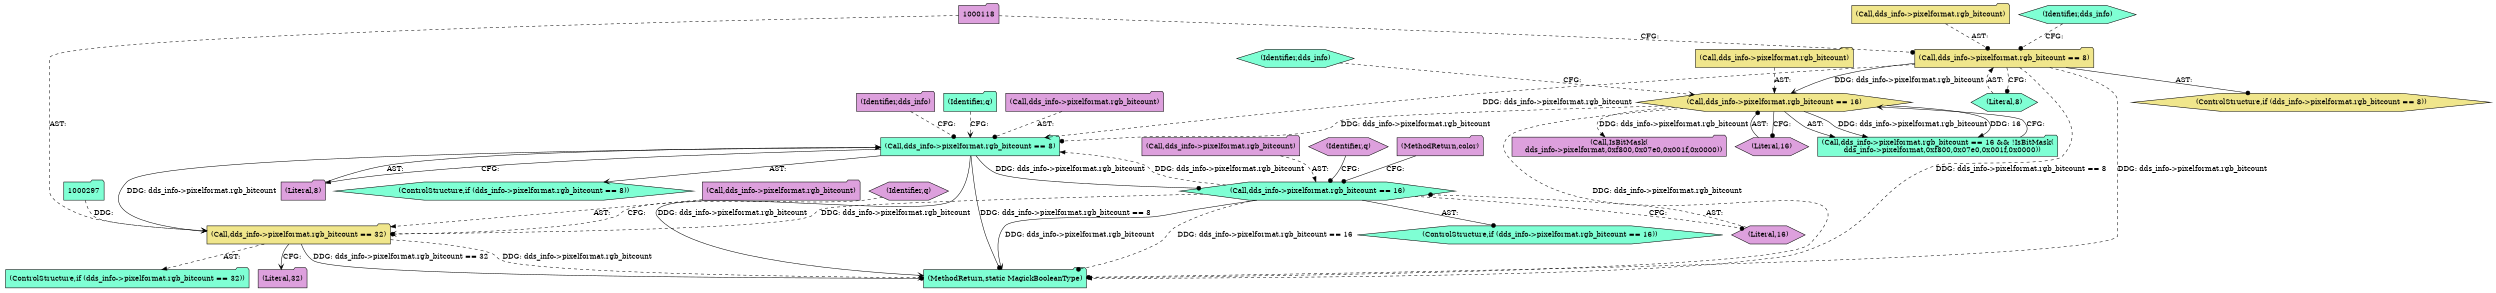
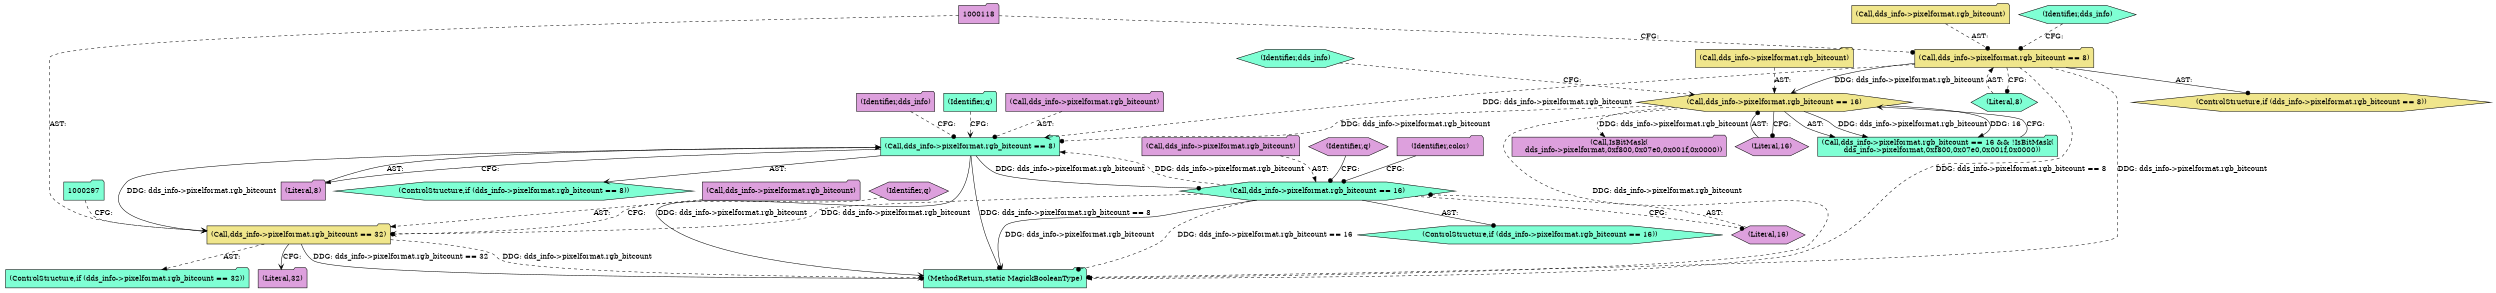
(1440, 147) -> (1440, 147)
(105, 213) -> (105, 213)
